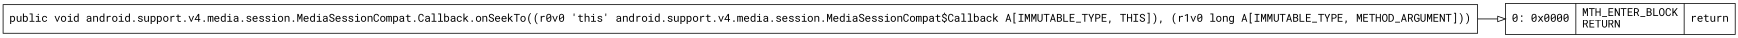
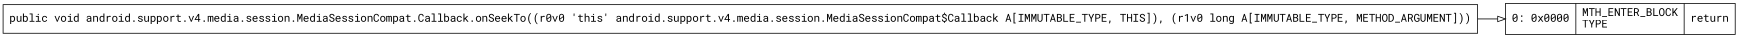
(1601, 24) -> (1595, 24)
